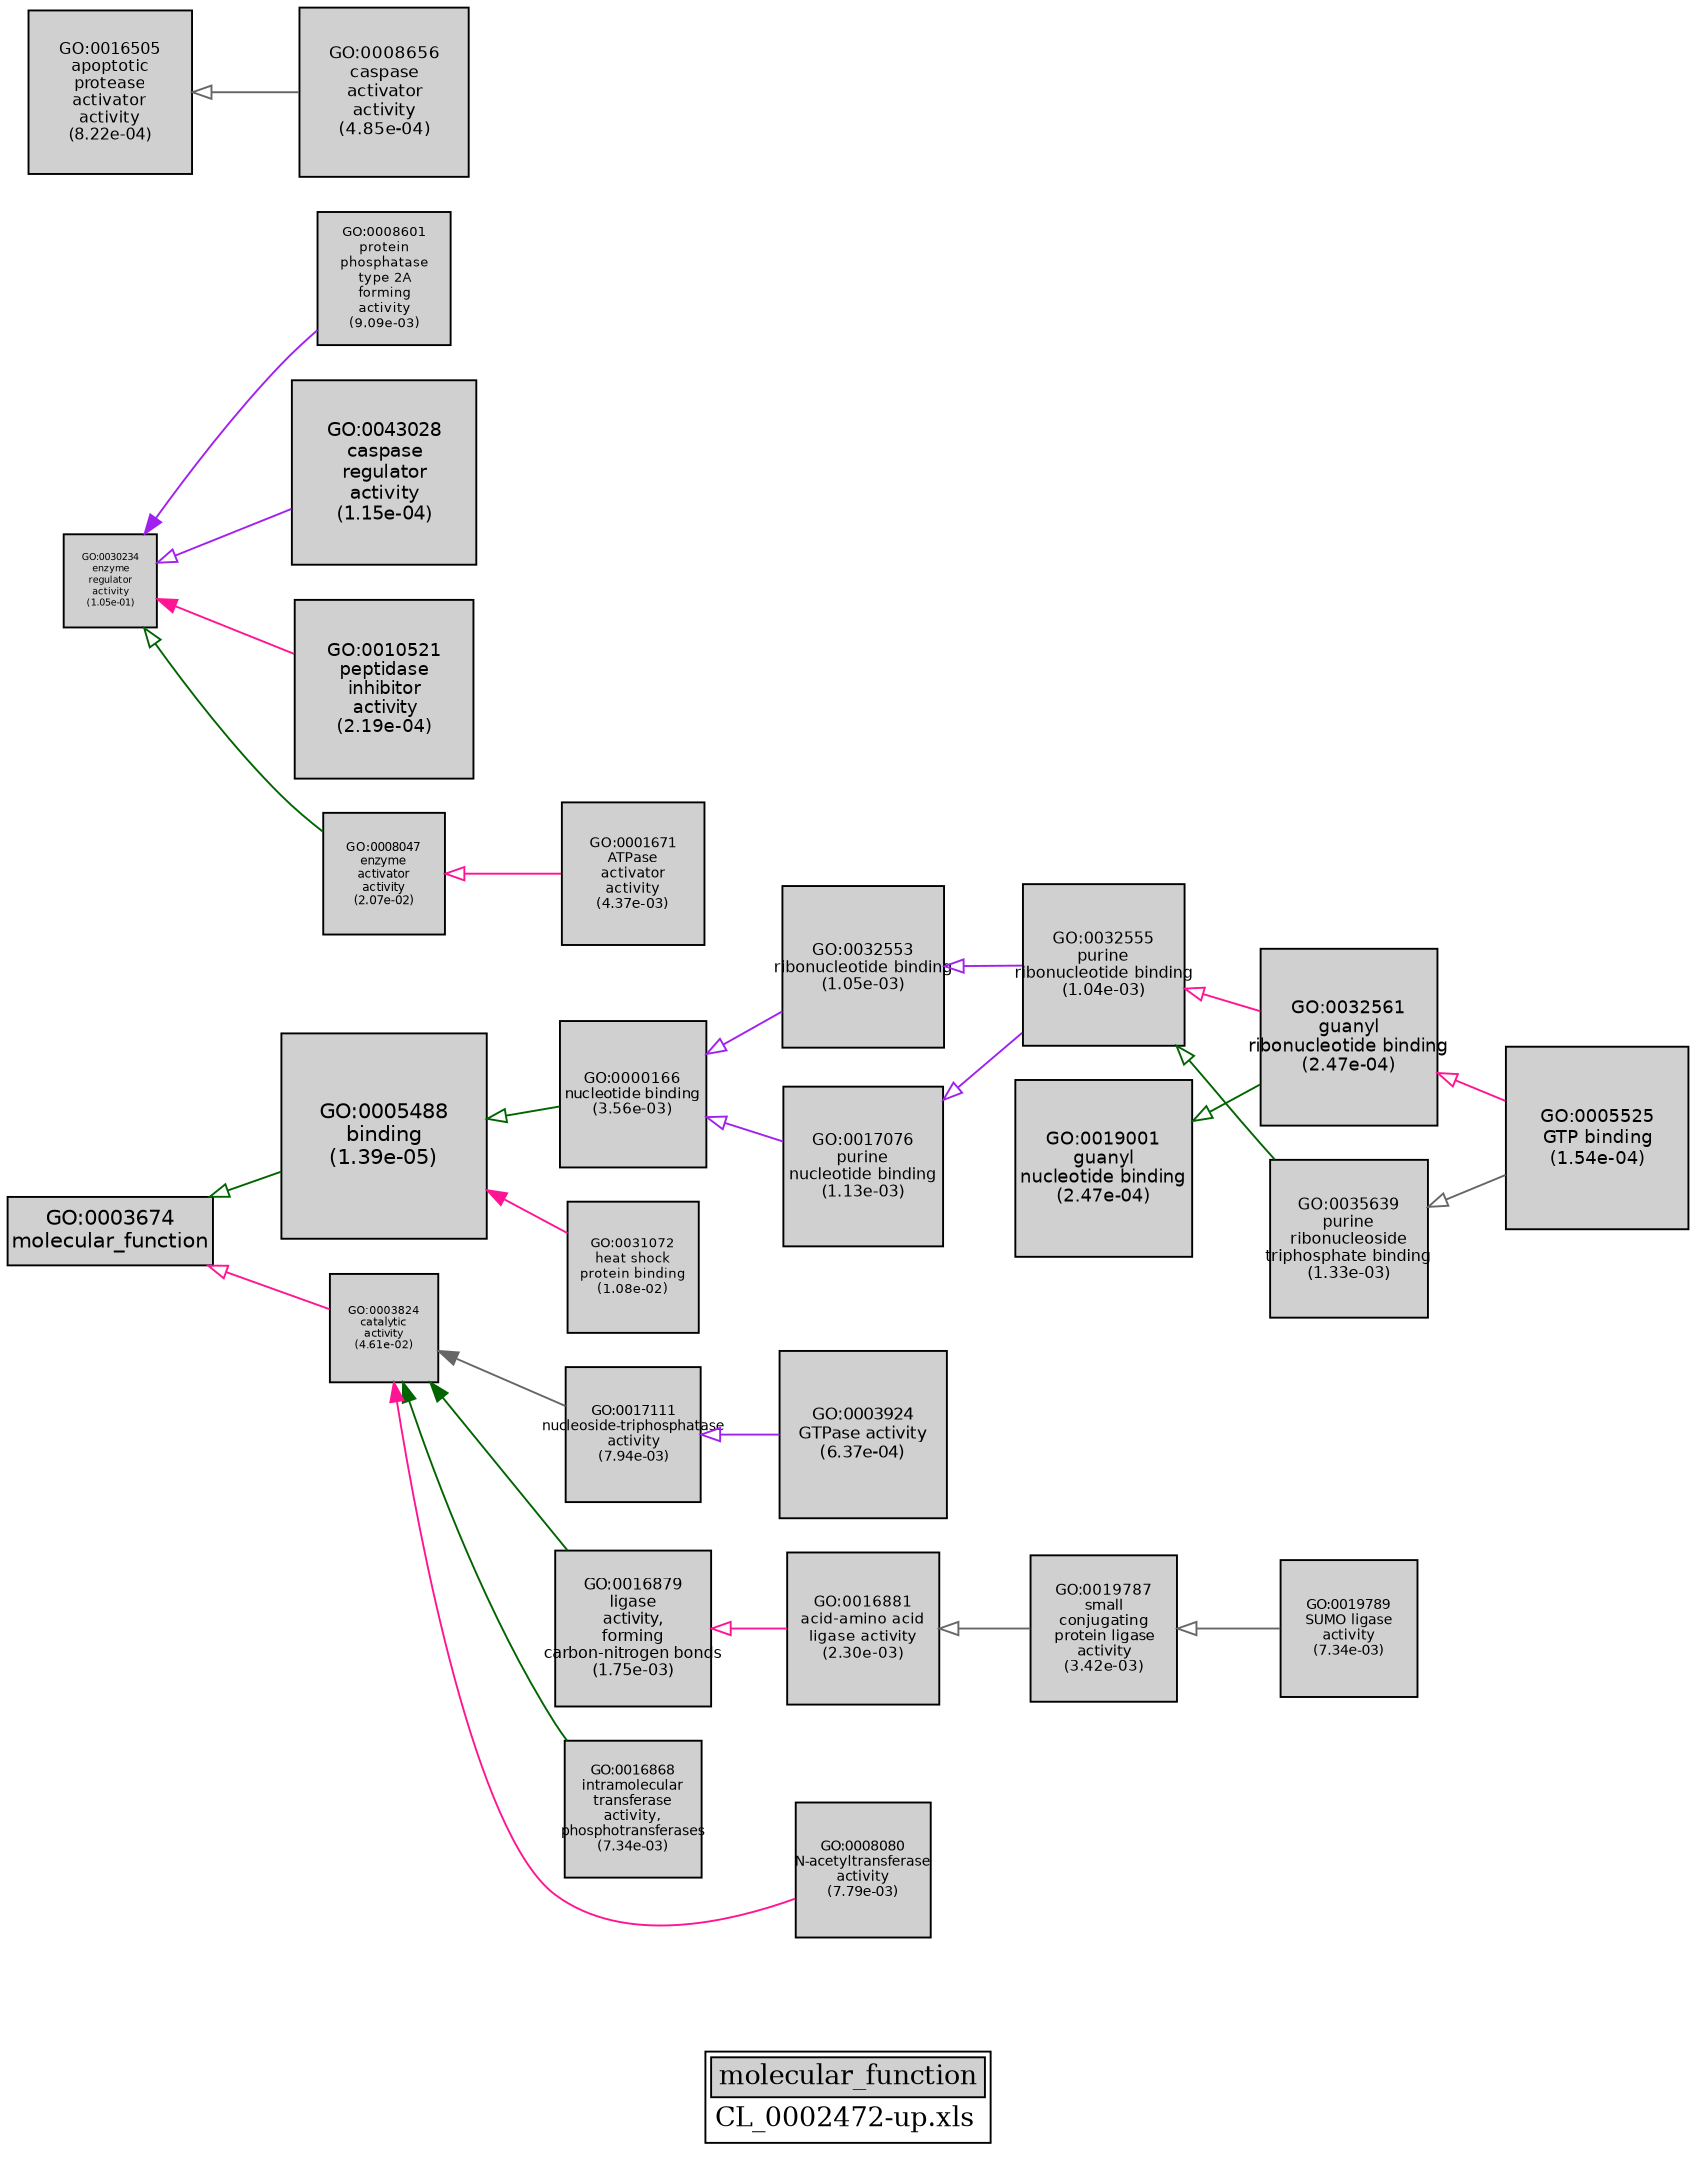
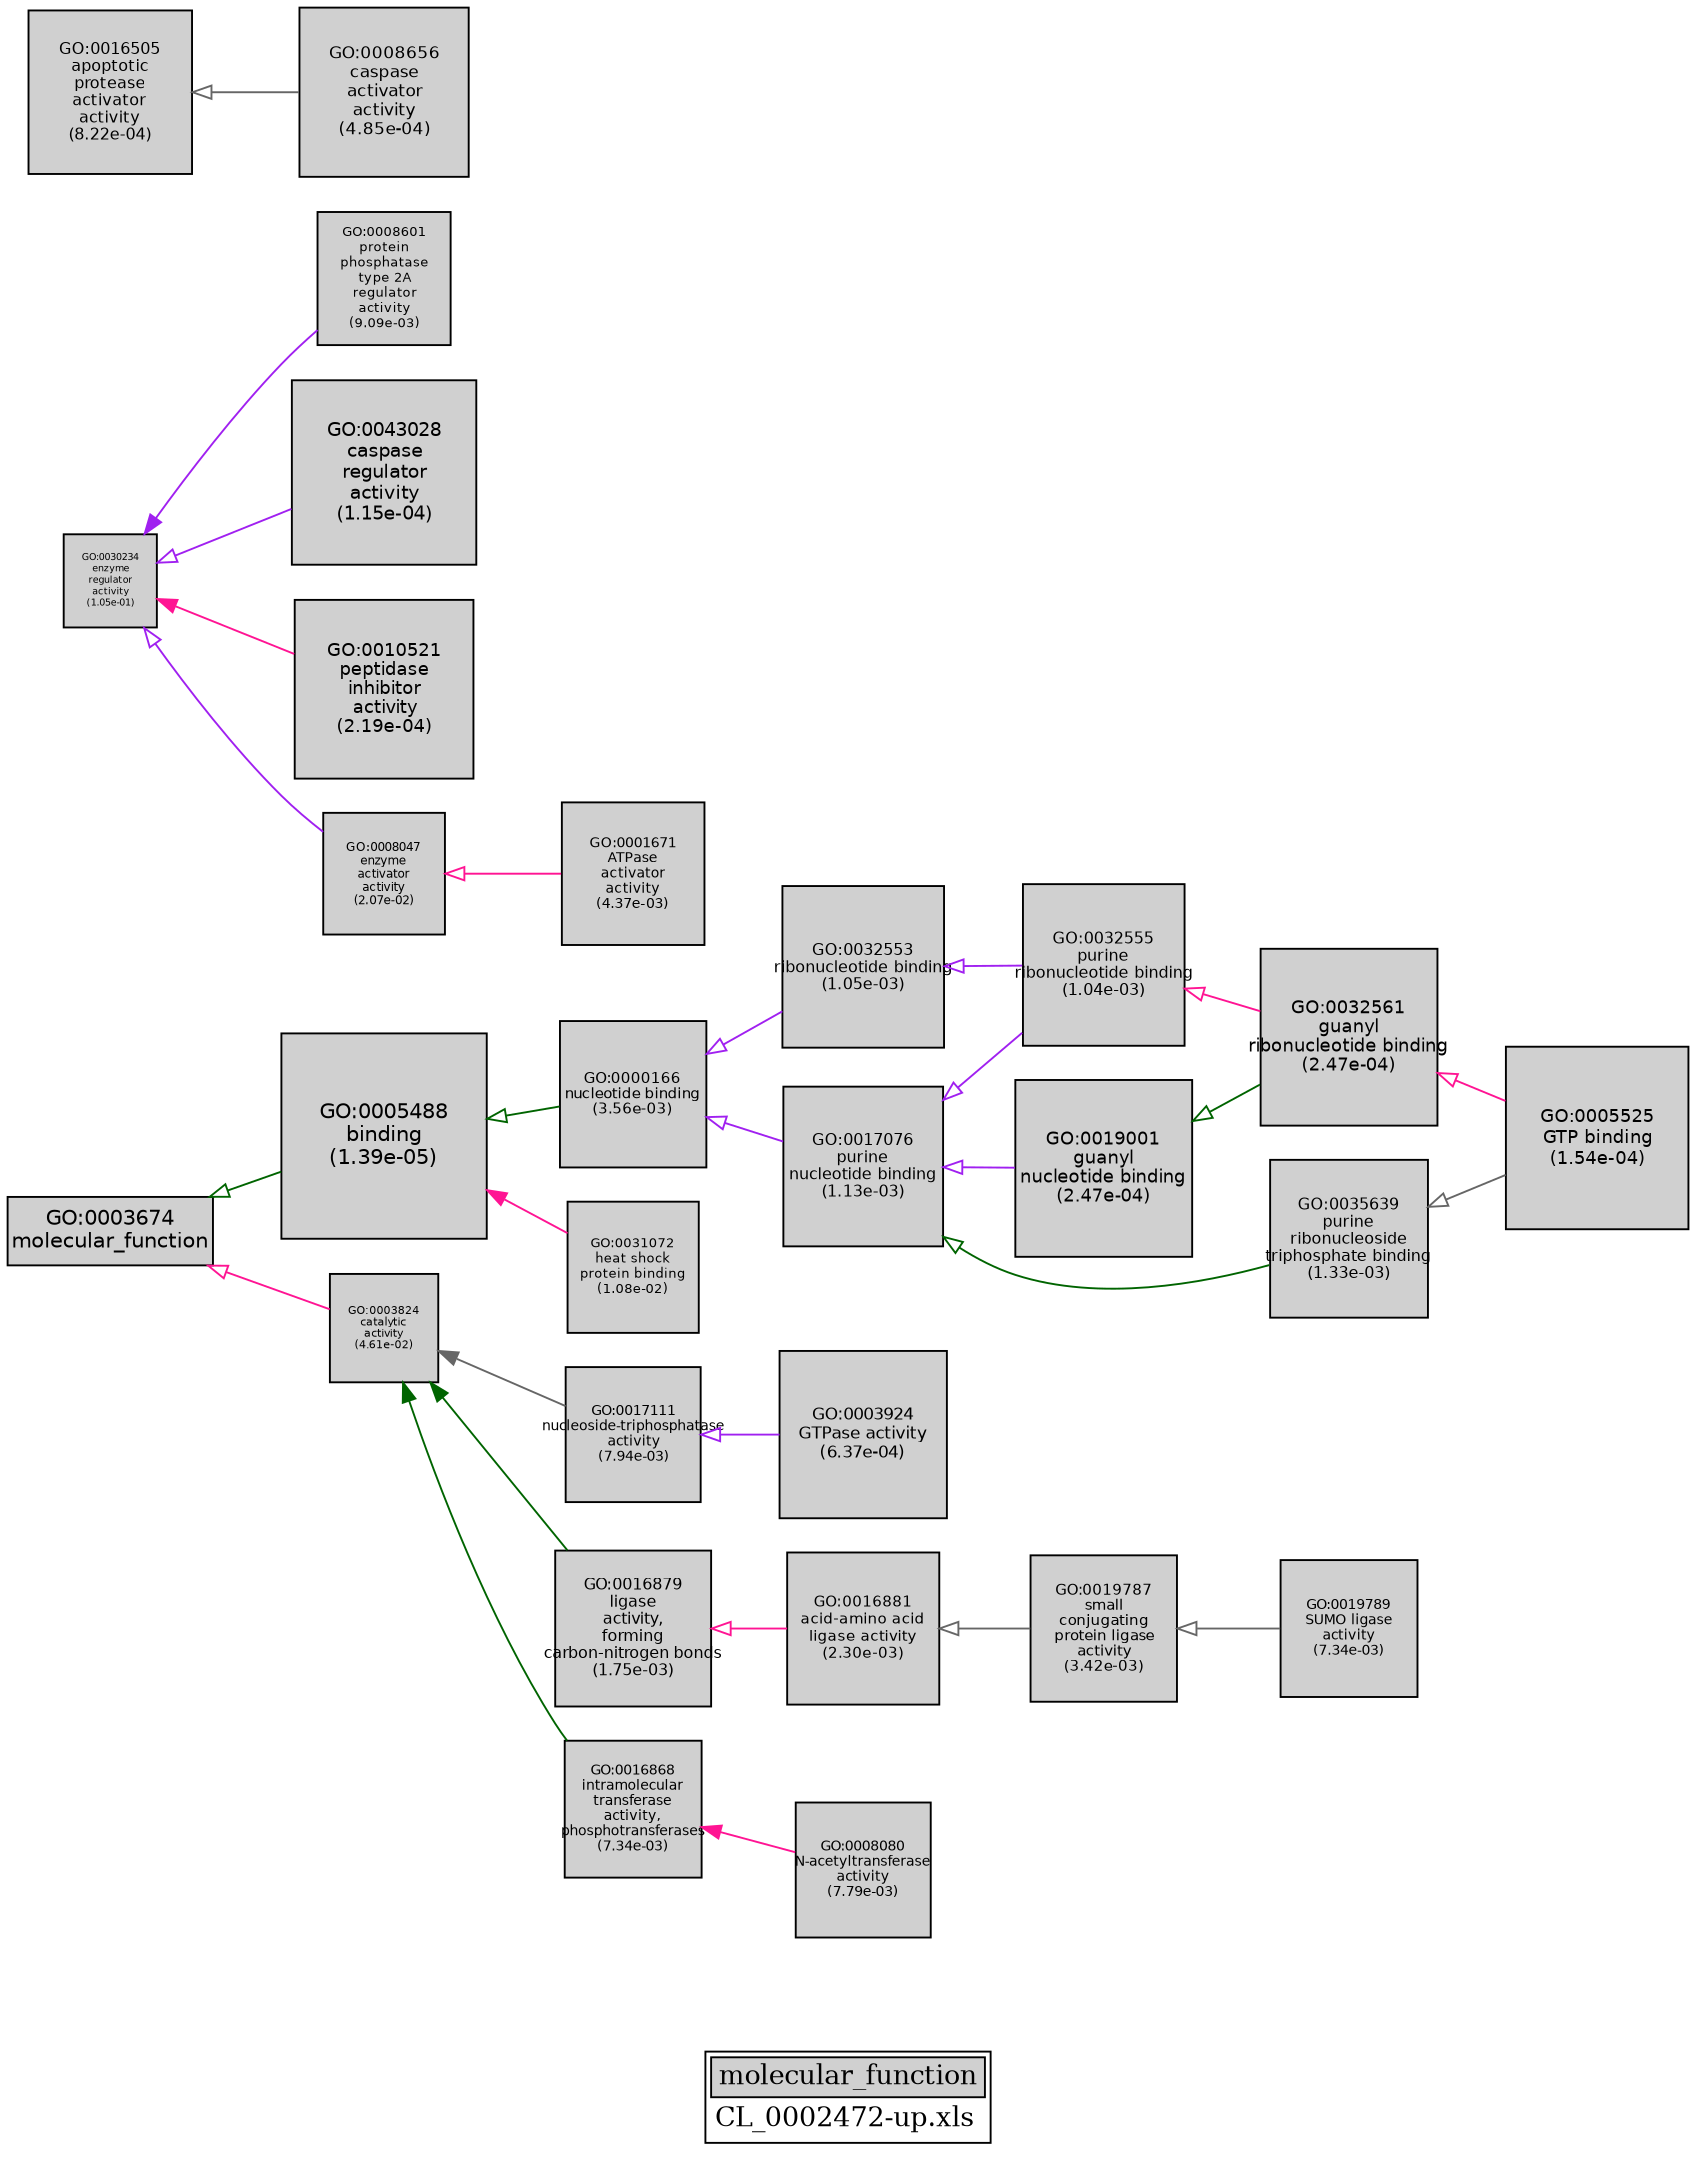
(385, 293) -> (385, 293)
(233, 743) -> (233, 743)
(1234, 1113) -> (1112, 1289)
none -> (989, 1167)
(487, 1777) -> (758, 1842)
